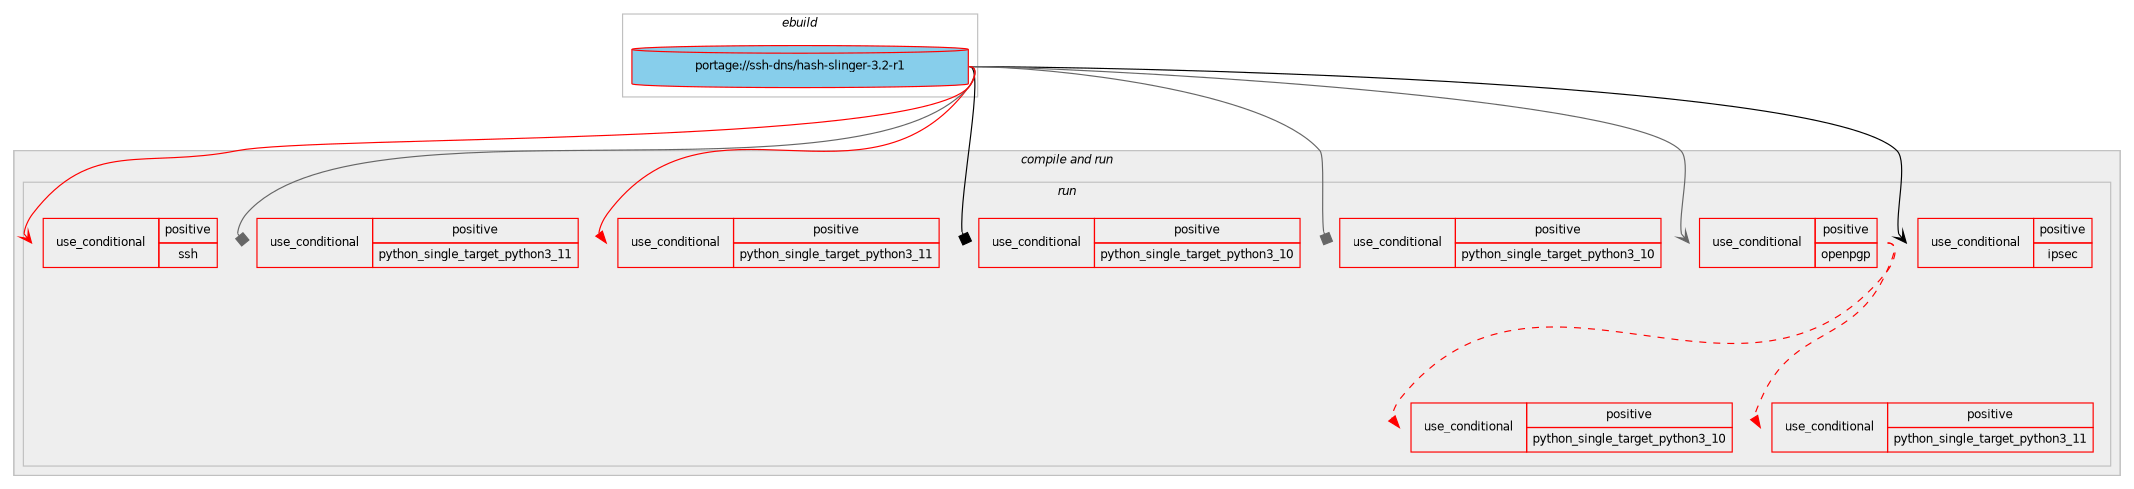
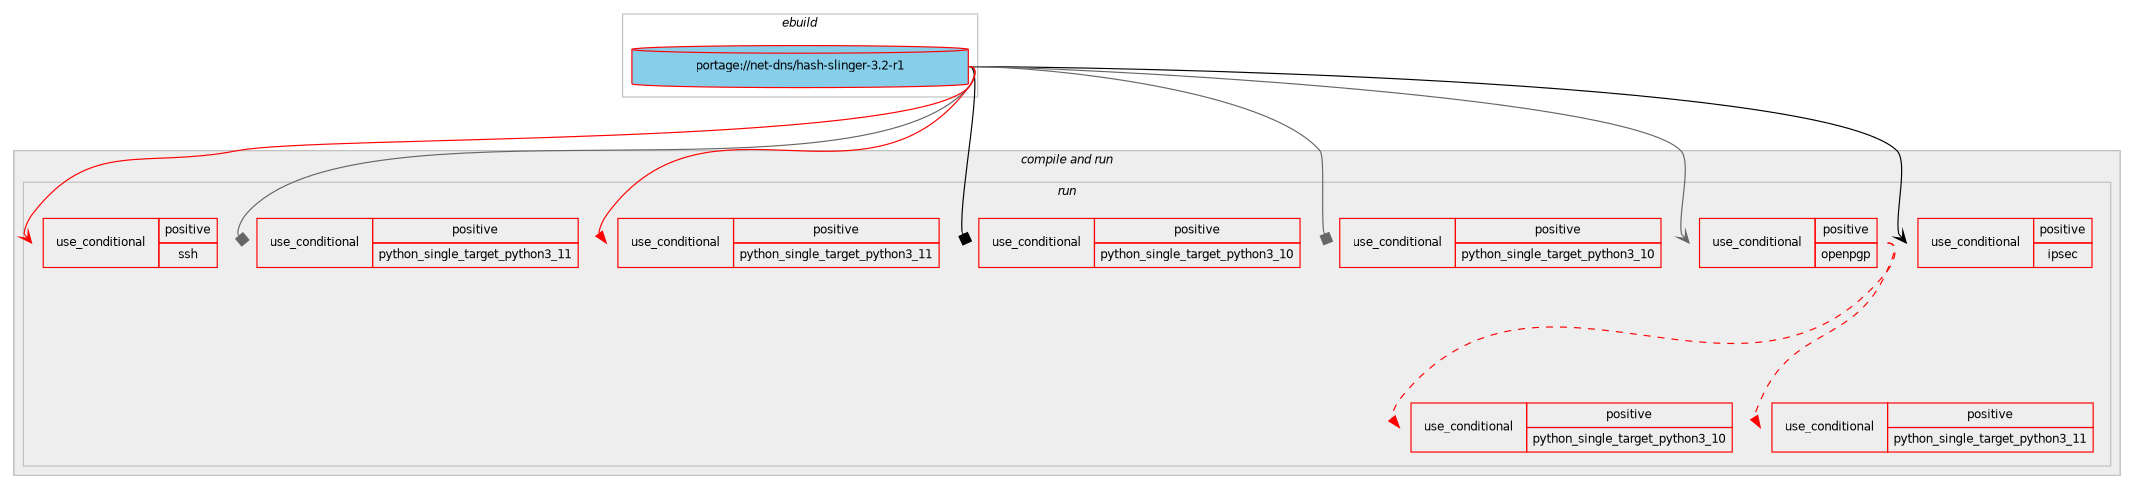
(800, 67) -> (800, 67)
